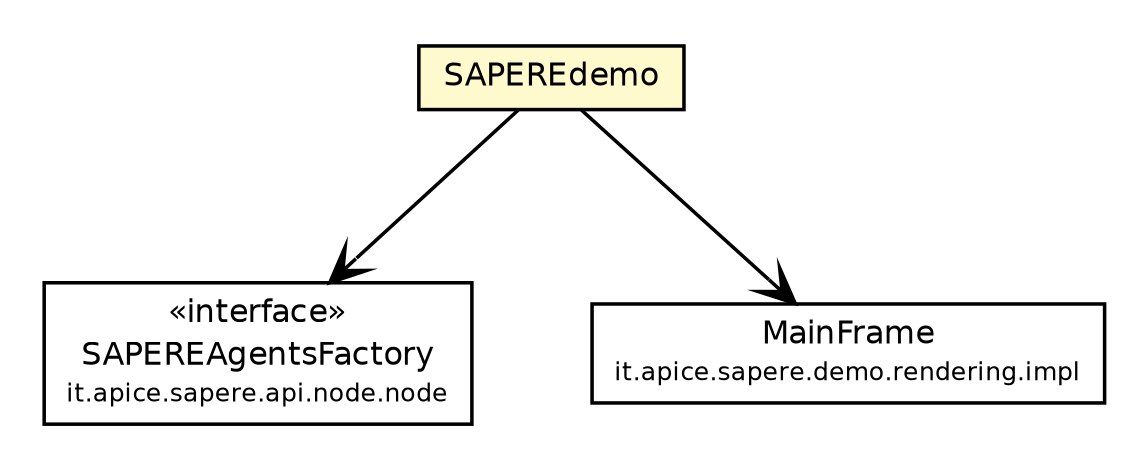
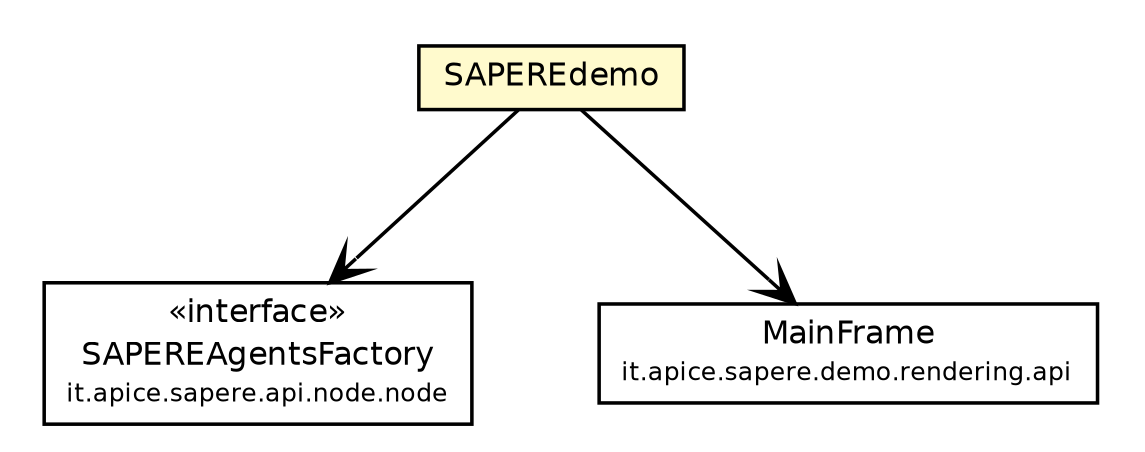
(848, 373) -> (848, 373)
